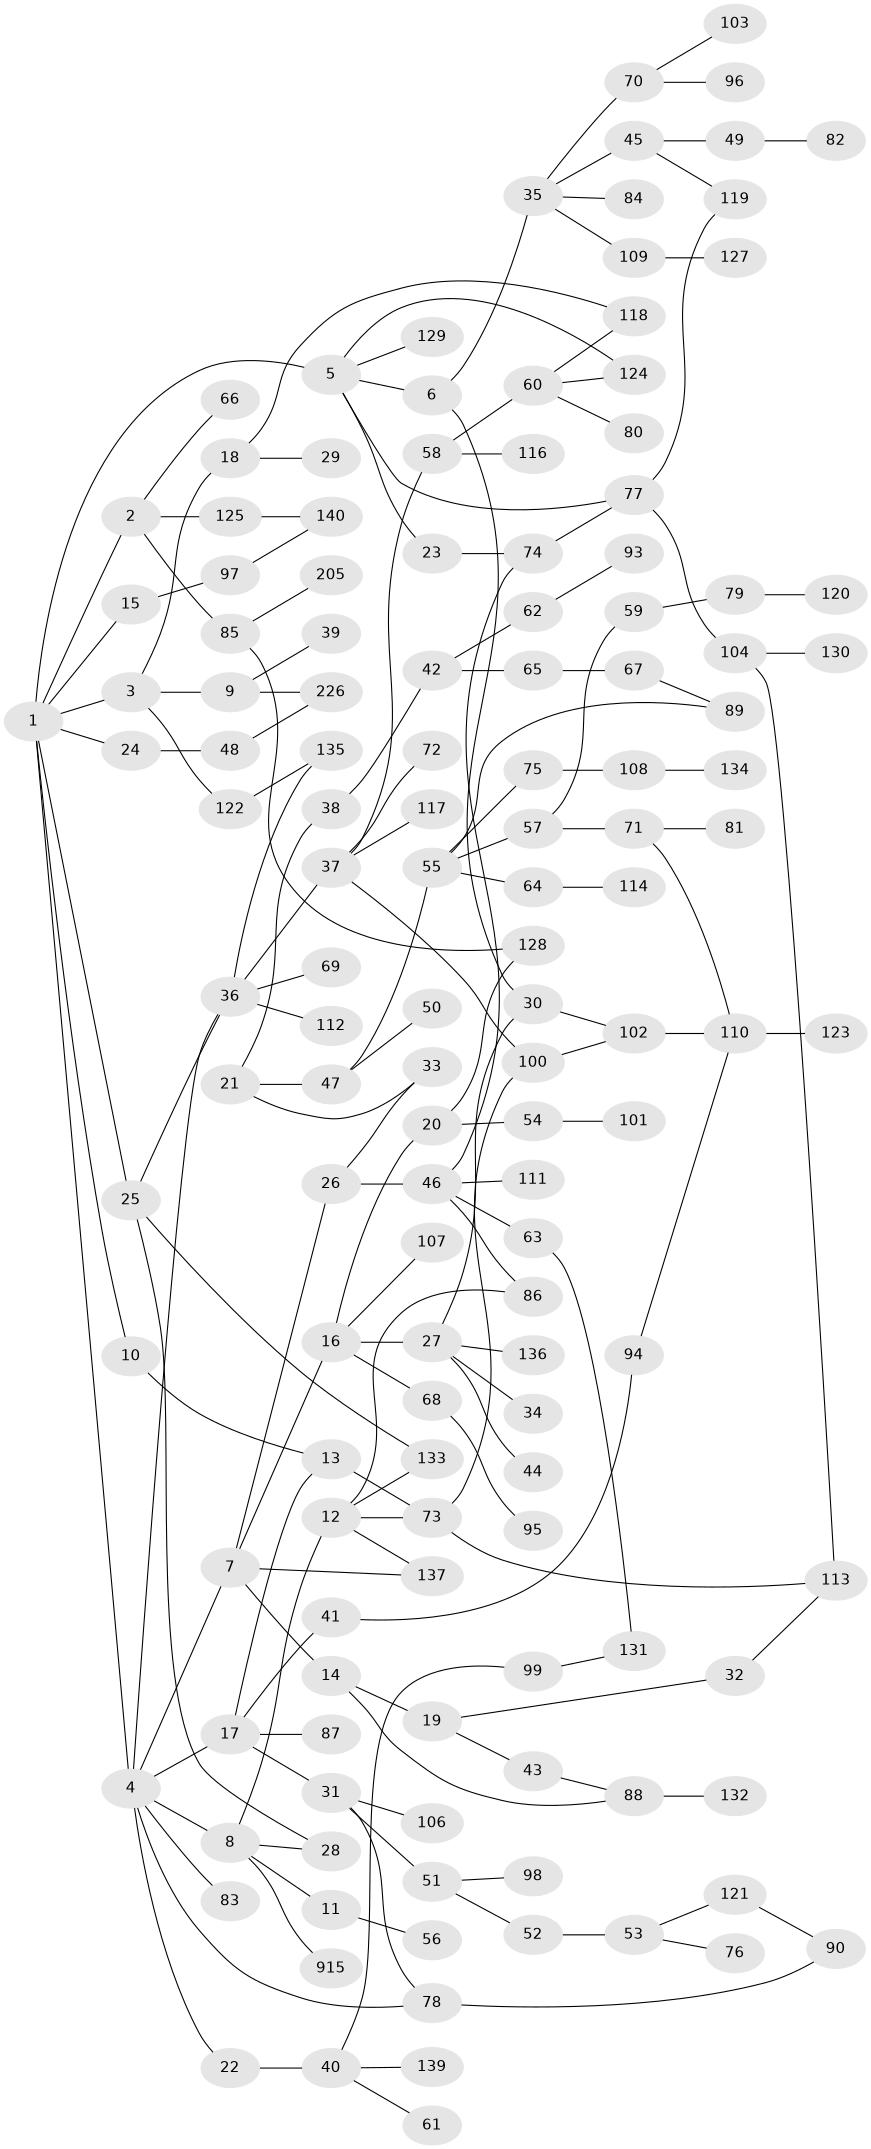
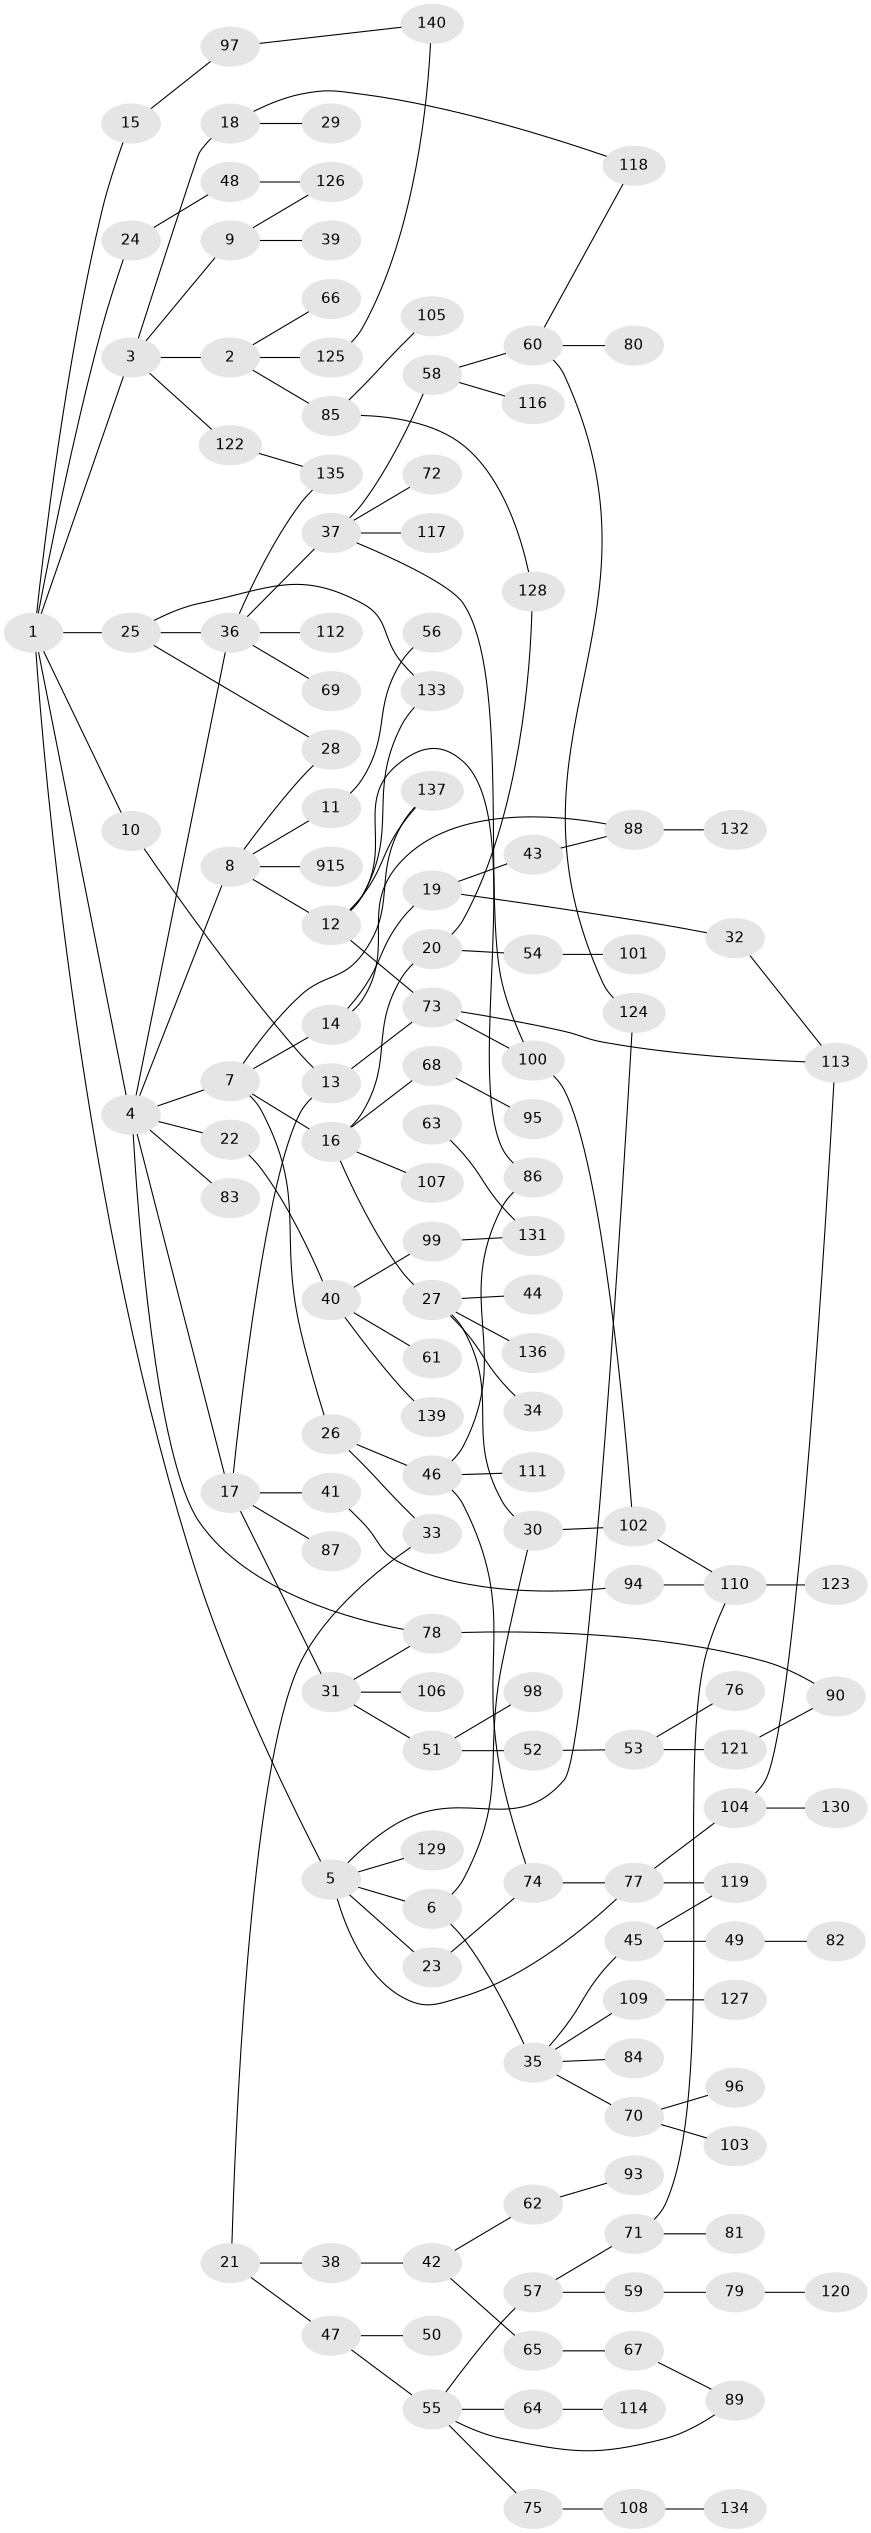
(331, 575) -> (432, 316)
(82, 619) -> (181, 358)
(331, 692) -> (331, 182)
(483, 1211) -> none
